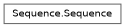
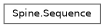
(63, 14) -> (52, 14)
